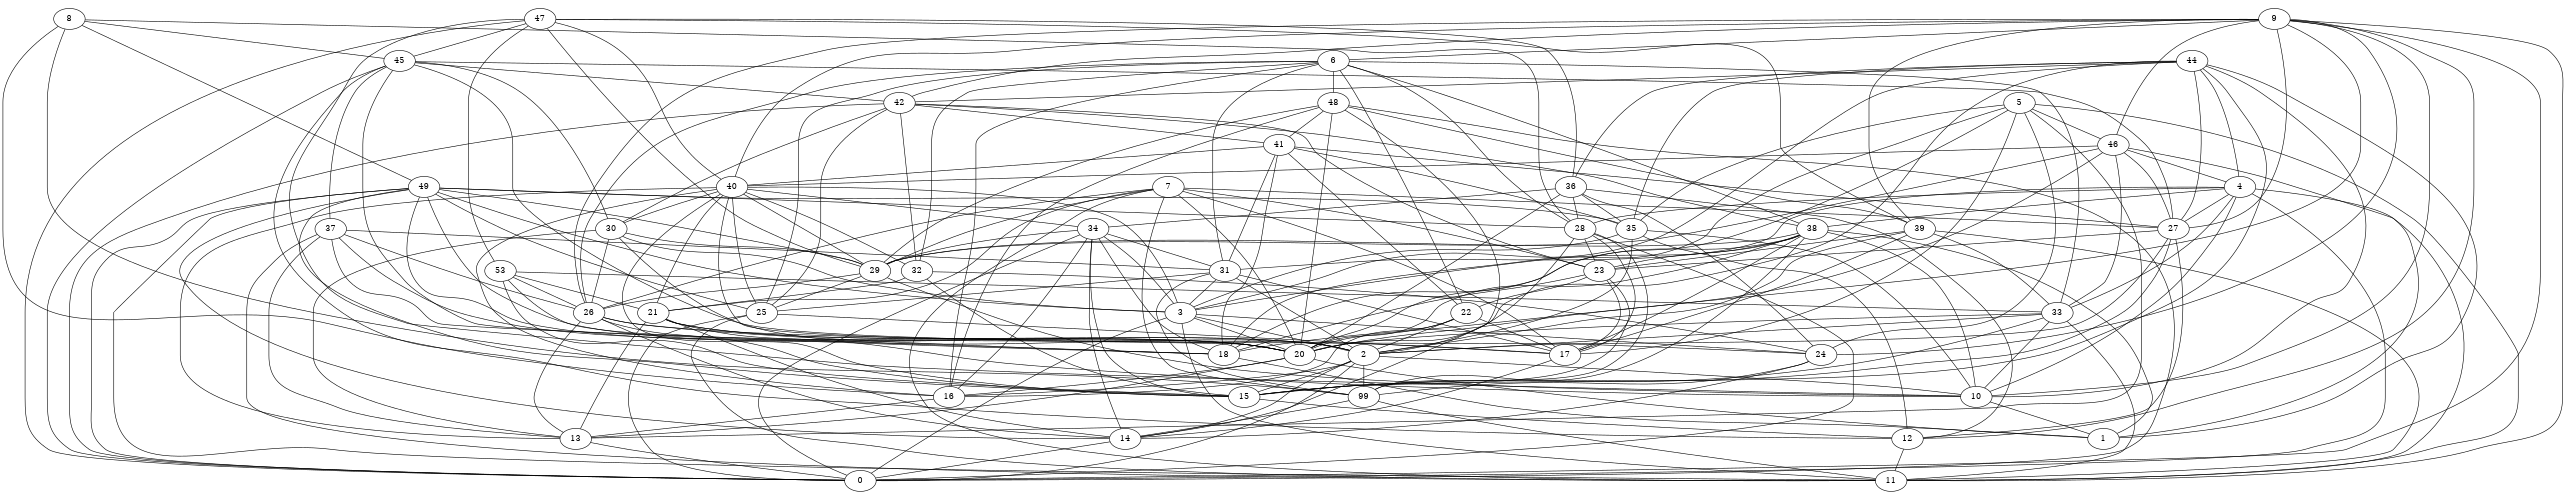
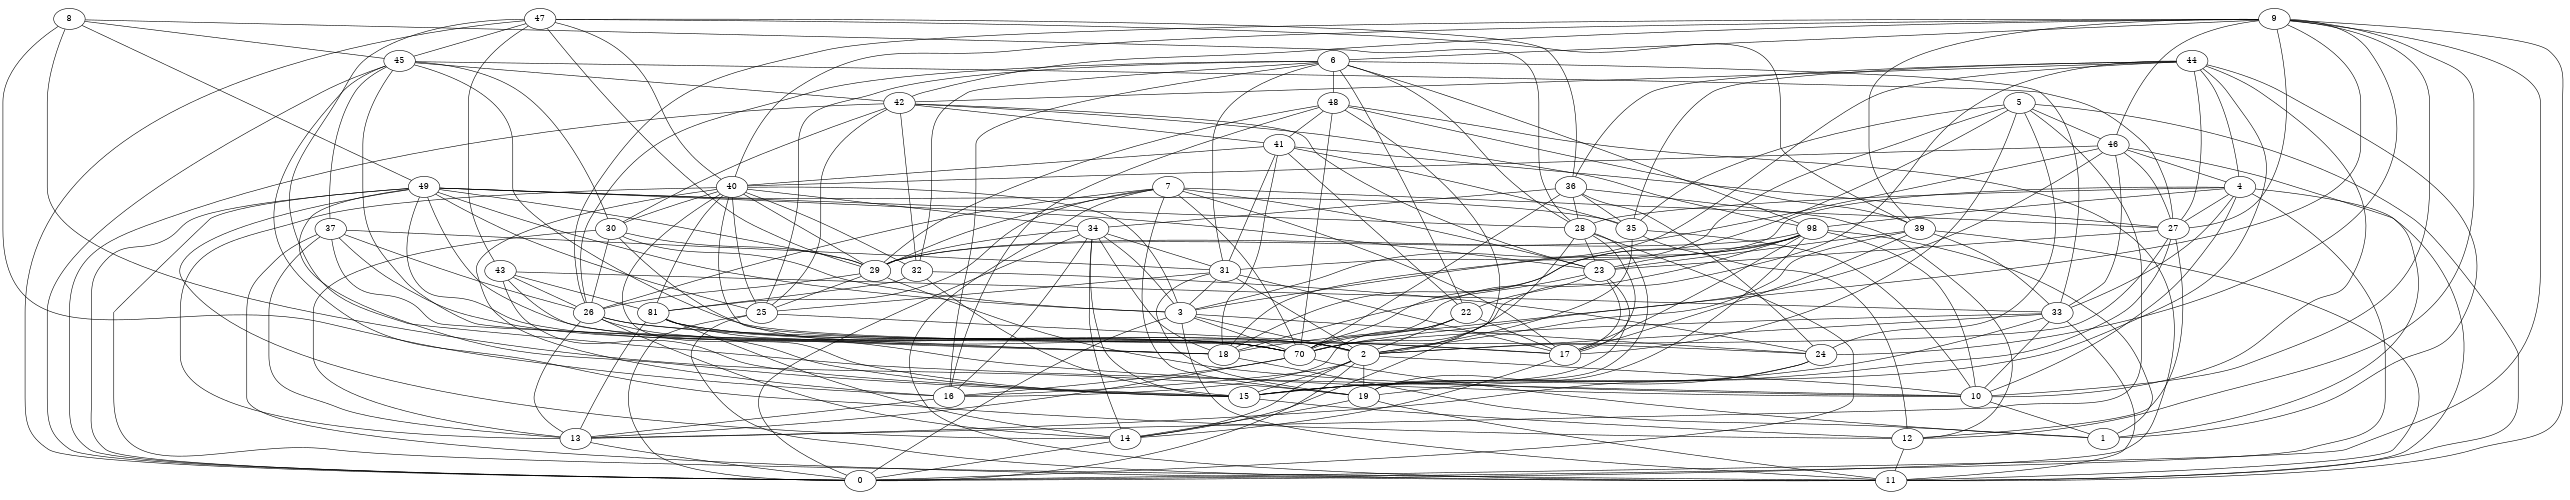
none -> (1013, 212)
(1812, 229) -> (1812, 229)
(1413, 250) -> none
(501, 271) -> (501, 271)
(653, 313) -> (653, 313)
(1300, 355) -> (1300, 355)
(1364, 397) -> (1364, 397)
(1528, 414) -> (1202, 419)
